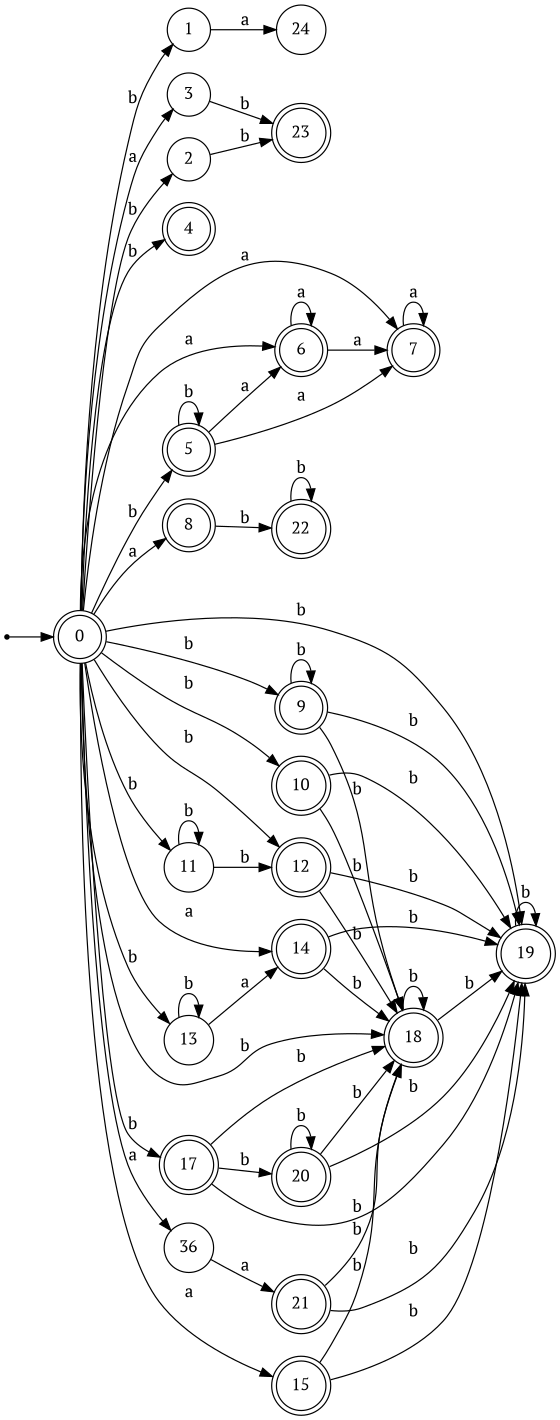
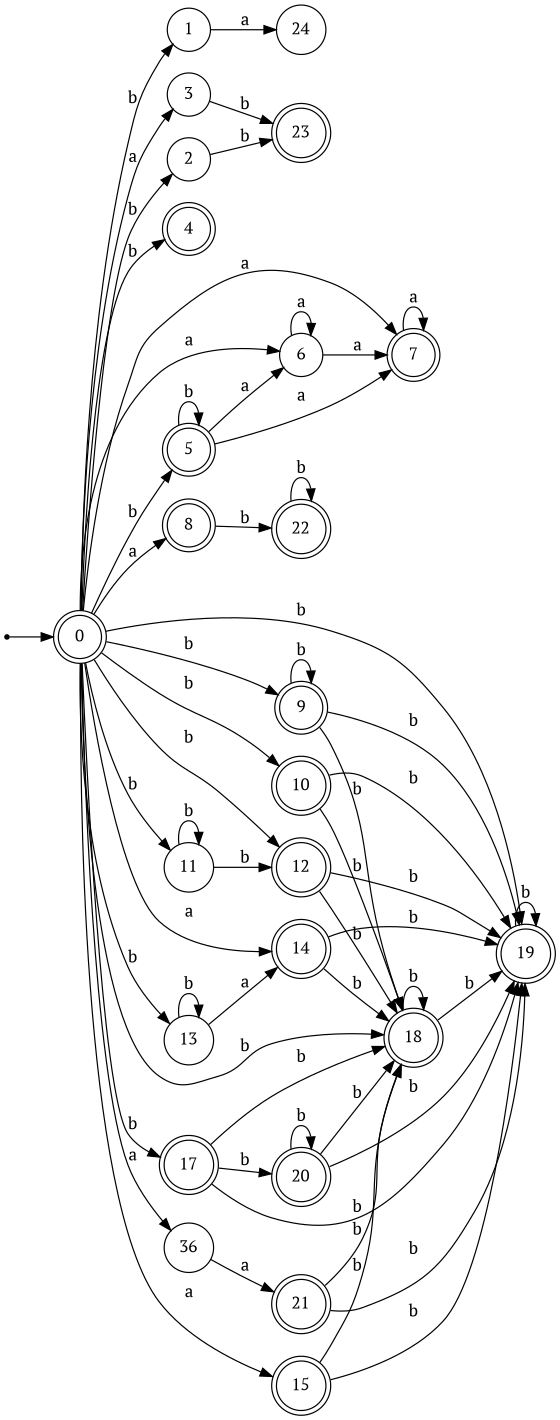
(301, 350) -> (301, 355)
